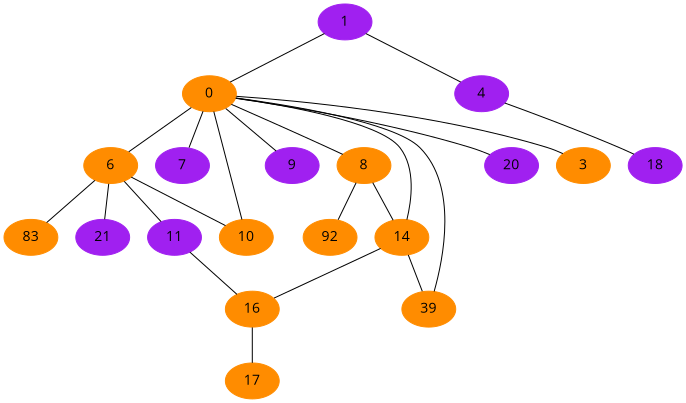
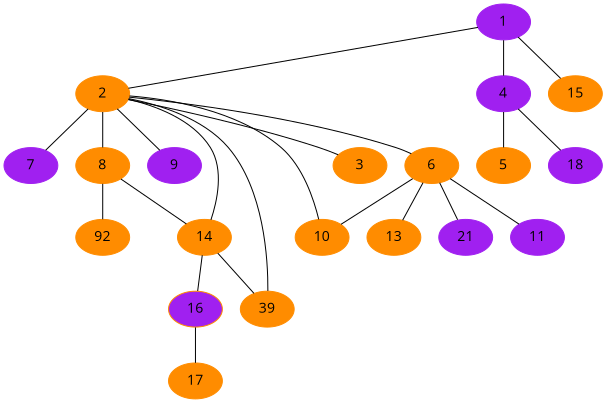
(209, 94) -> (103, 94)
none -> (575, 94)
none -> (504, 166)
(512, 166) -> none
(31, 237) -> (394, 237)
(213, 273) -> none
(252, 309) -> (195, 309)
